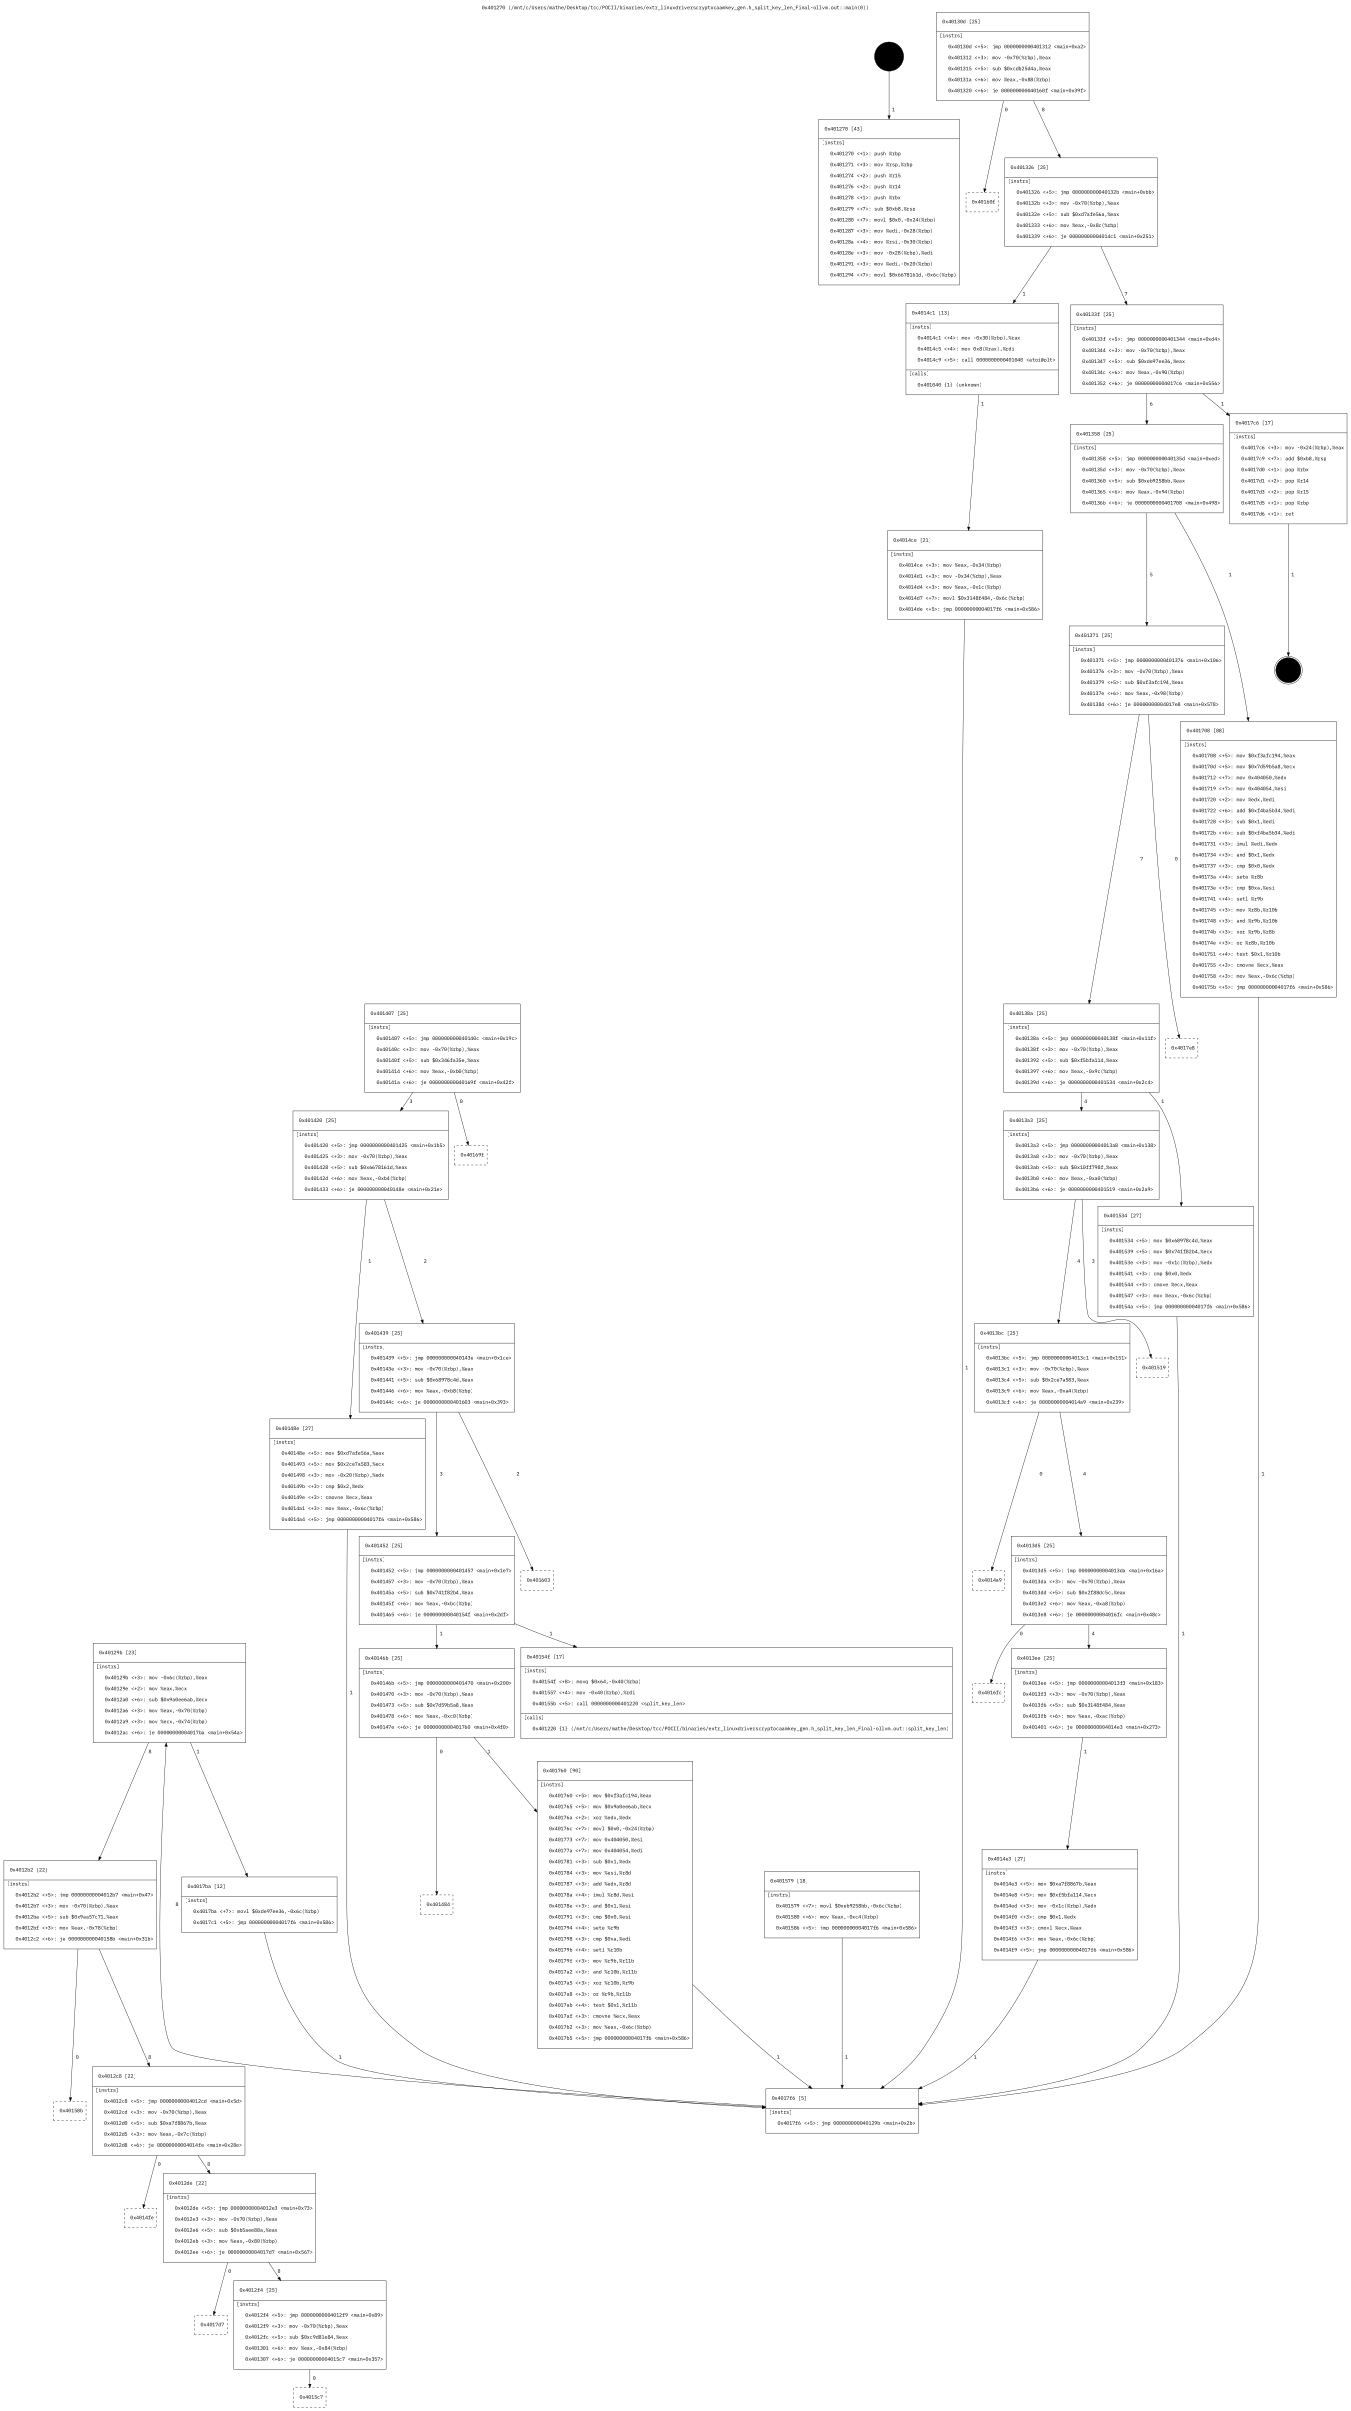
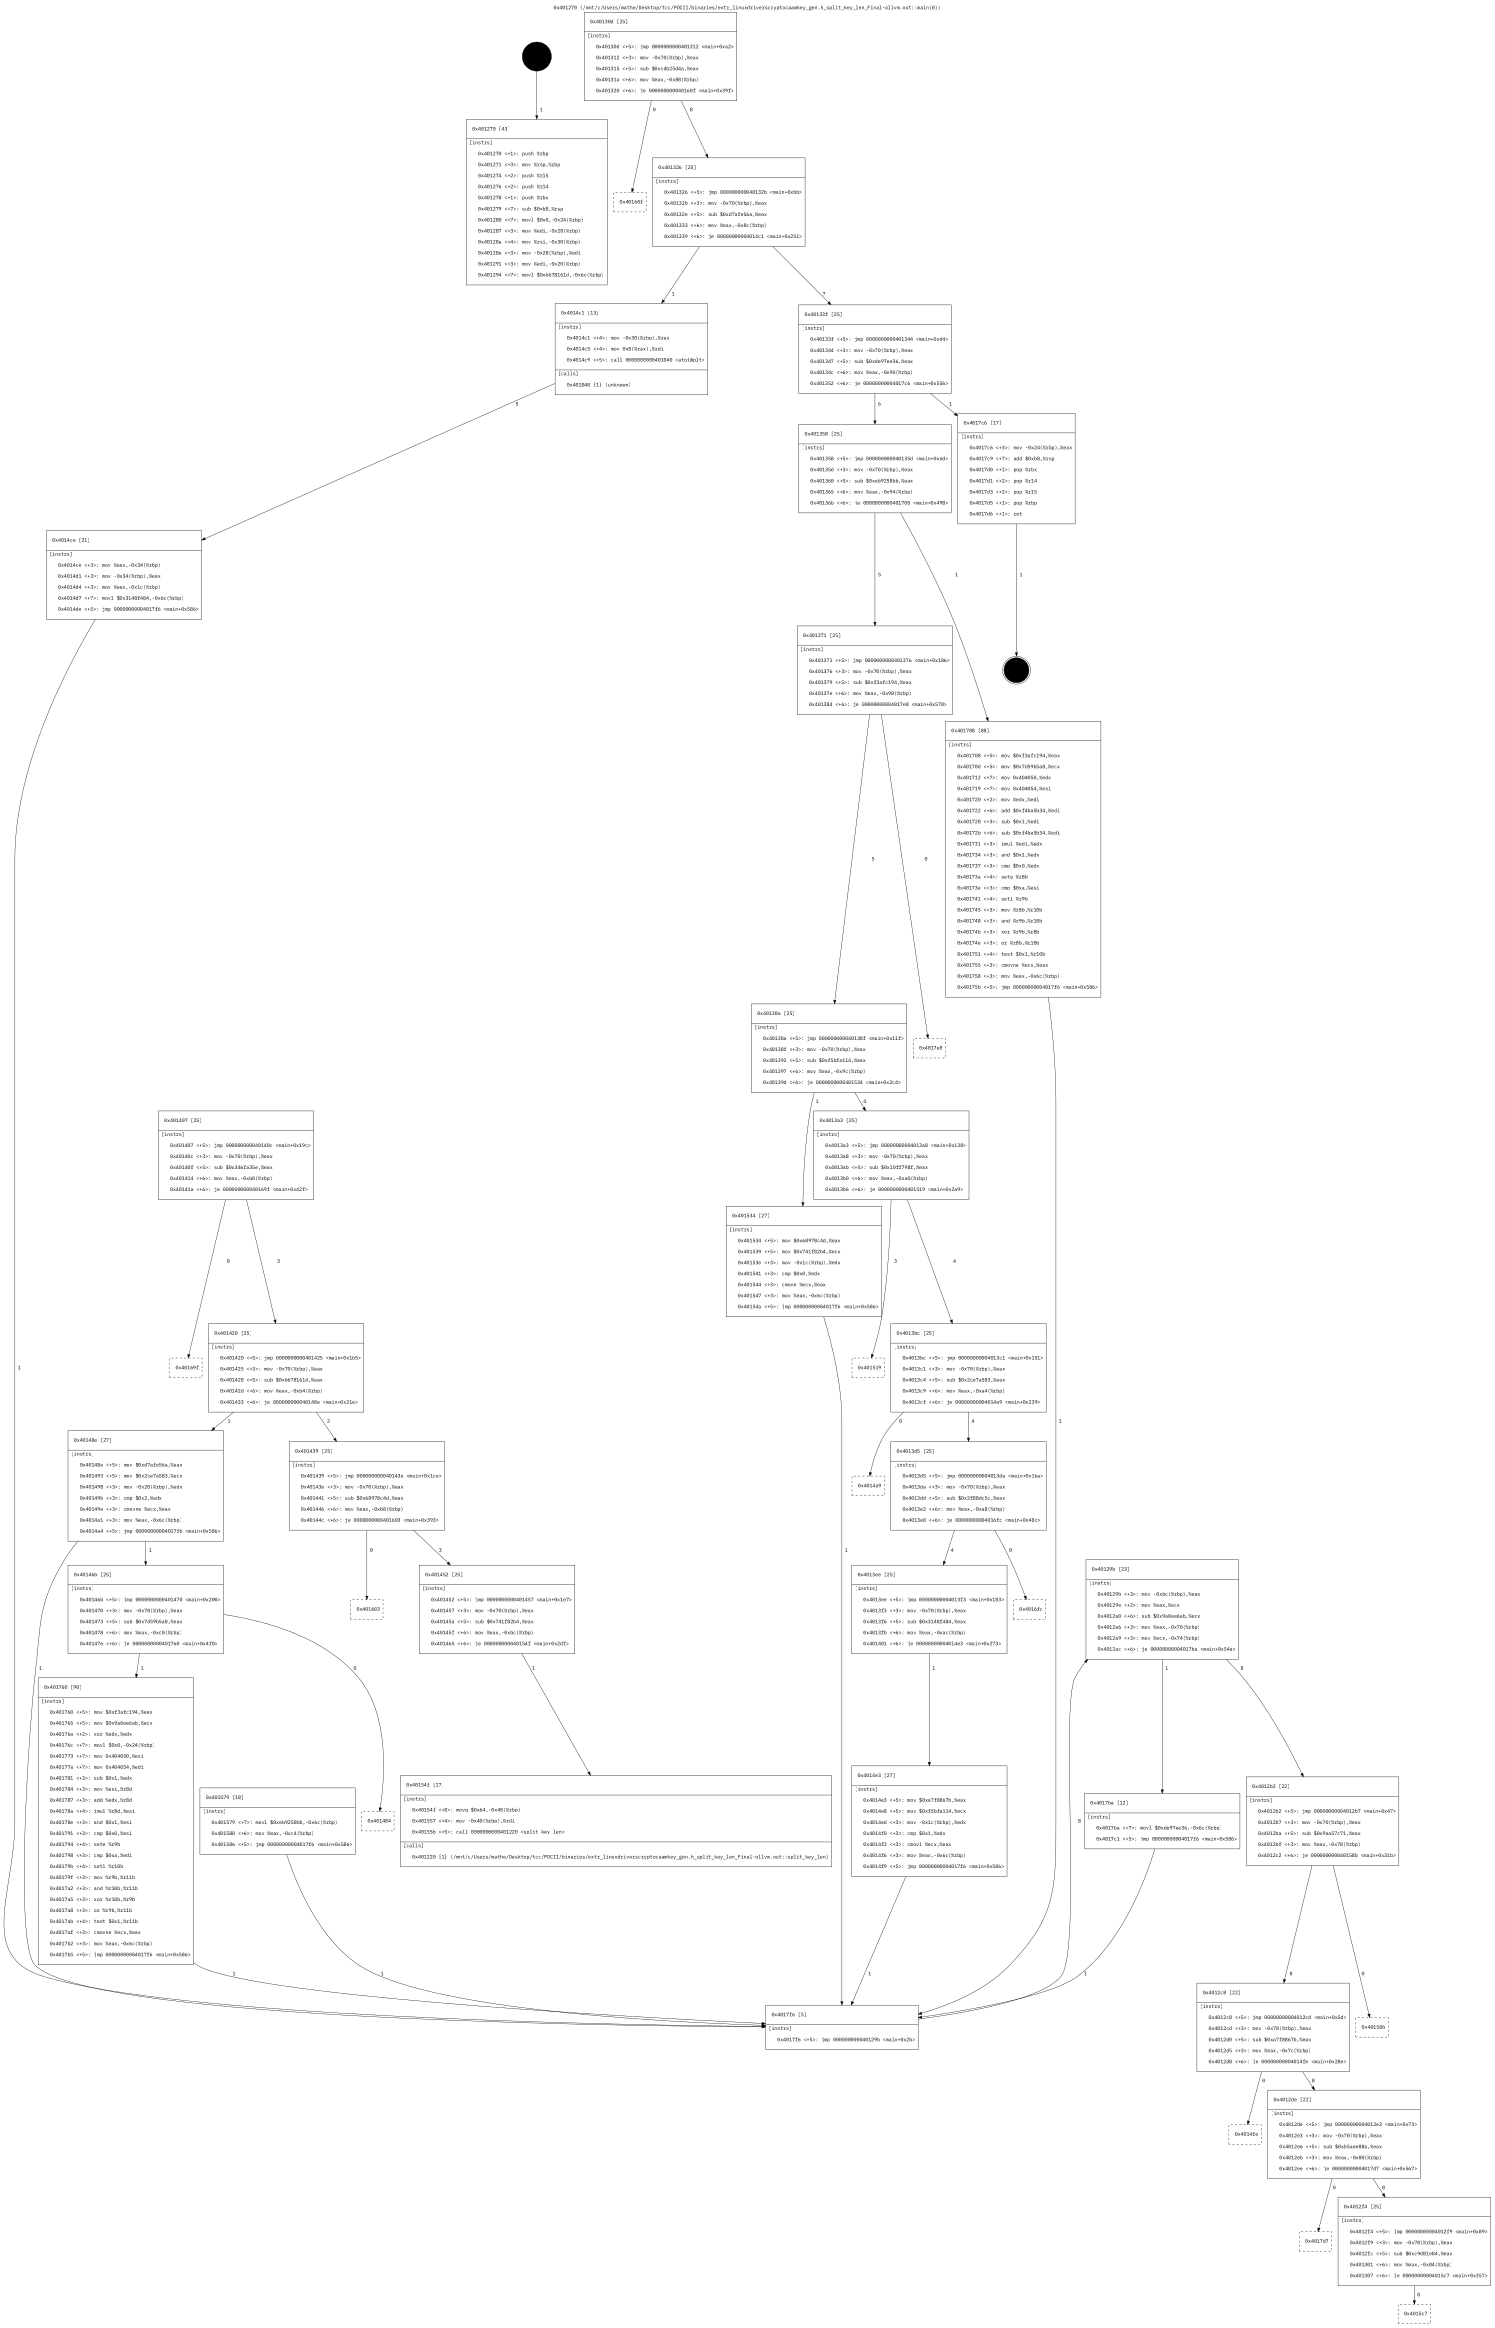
(981, 404) -> (516, 404)
(1140, 859) -> (872, 859)
(517, 1474) -> (370, 1550)
(437, 1635) -> (146, 1551)
